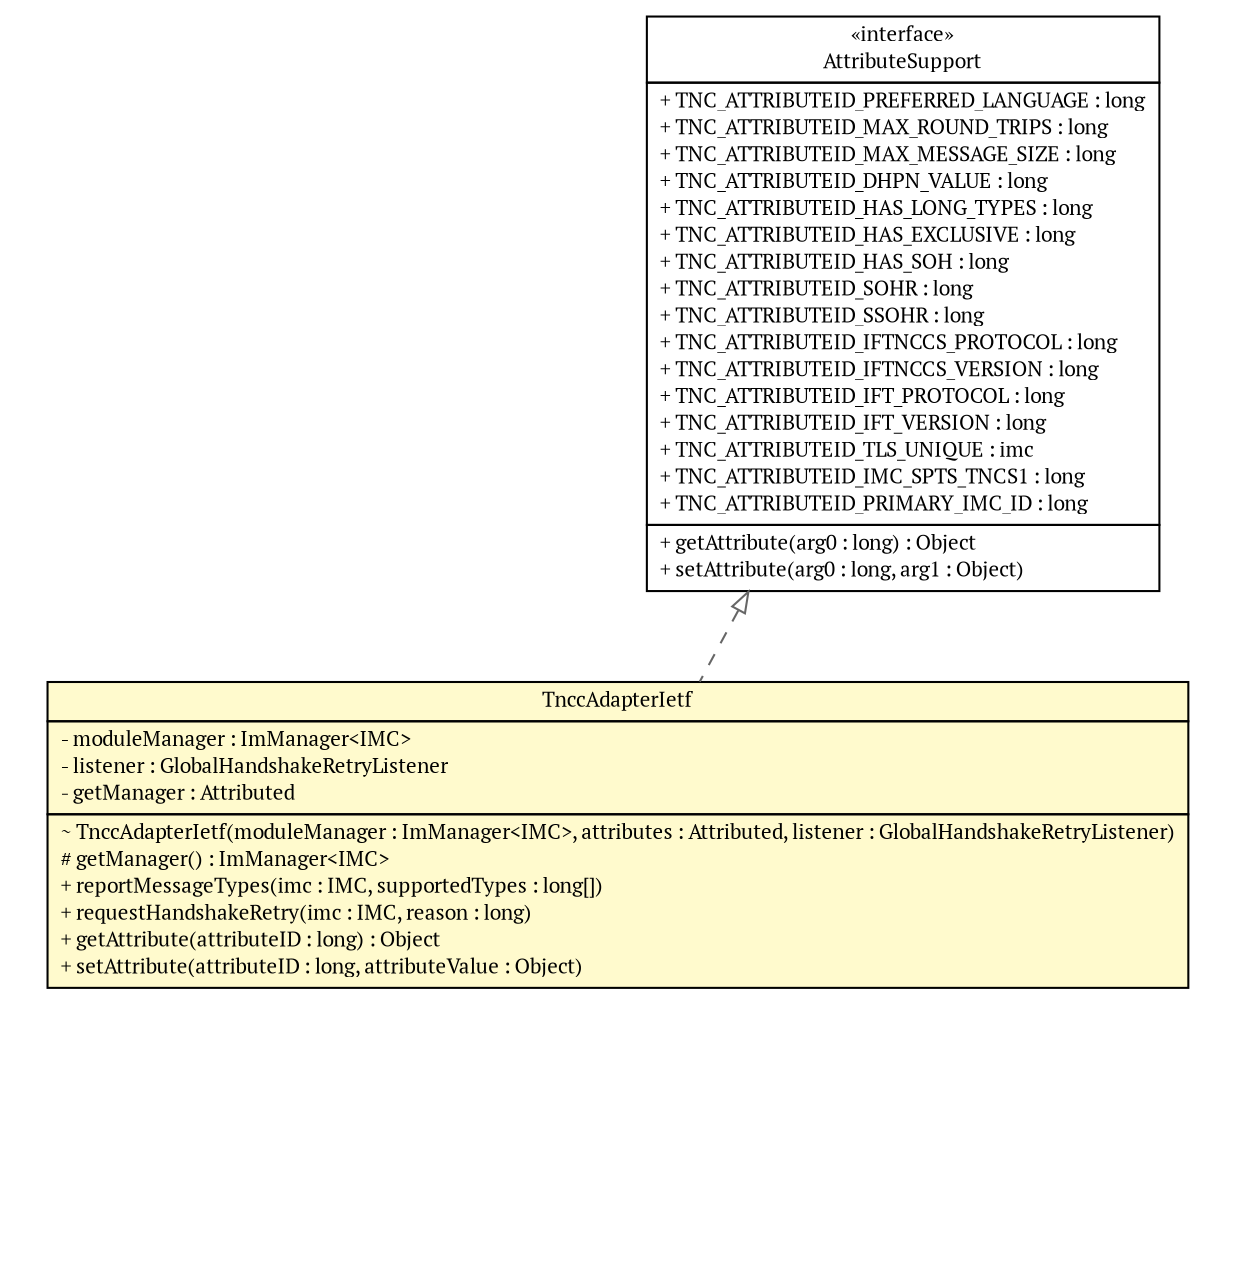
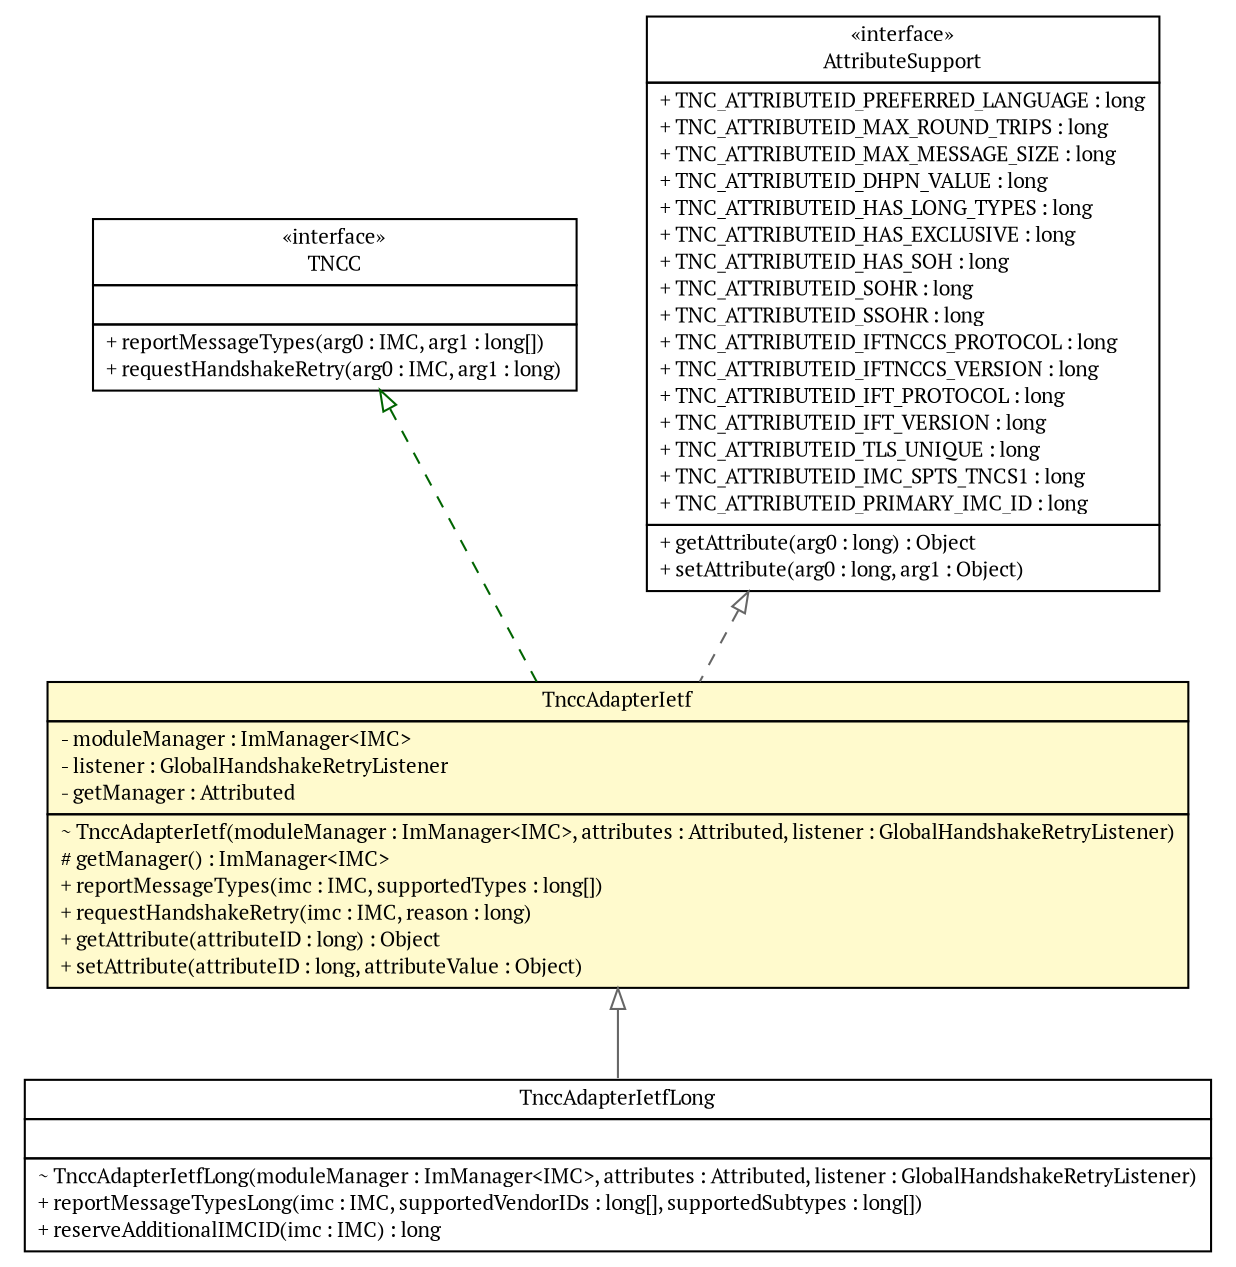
none -> (335, 304)
(847, 451) -> (850, 451)
none -> (618, 1165)
